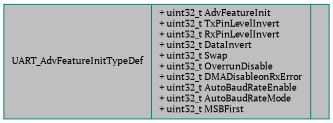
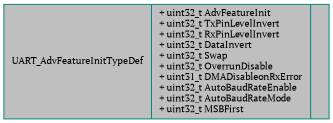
(231, 77) -> (231, 77)
